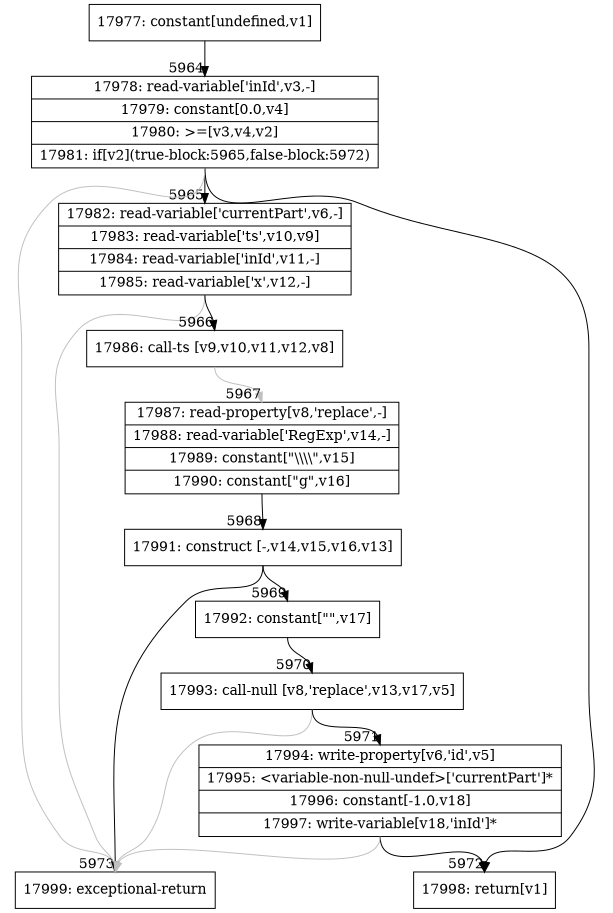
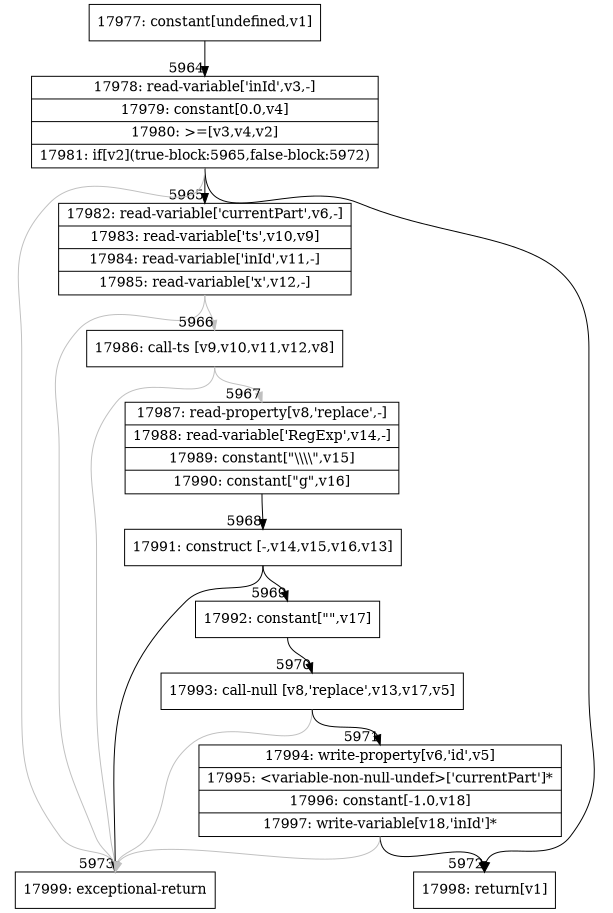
(208, 309) -> (208, 309)
none -> (97, 572)
